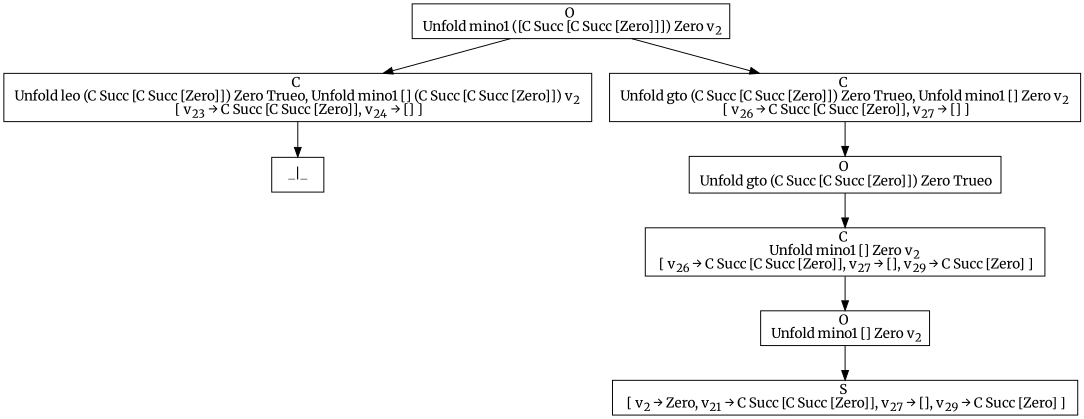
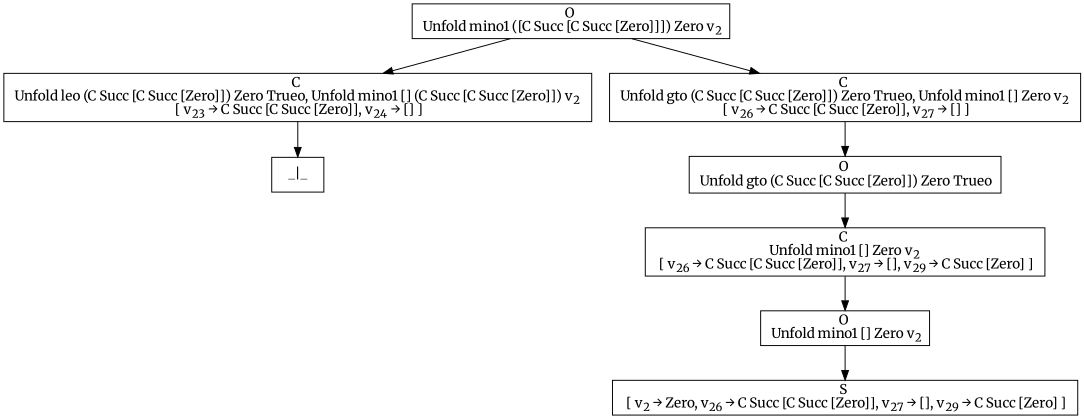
(716, 403) -> (716, 403)
